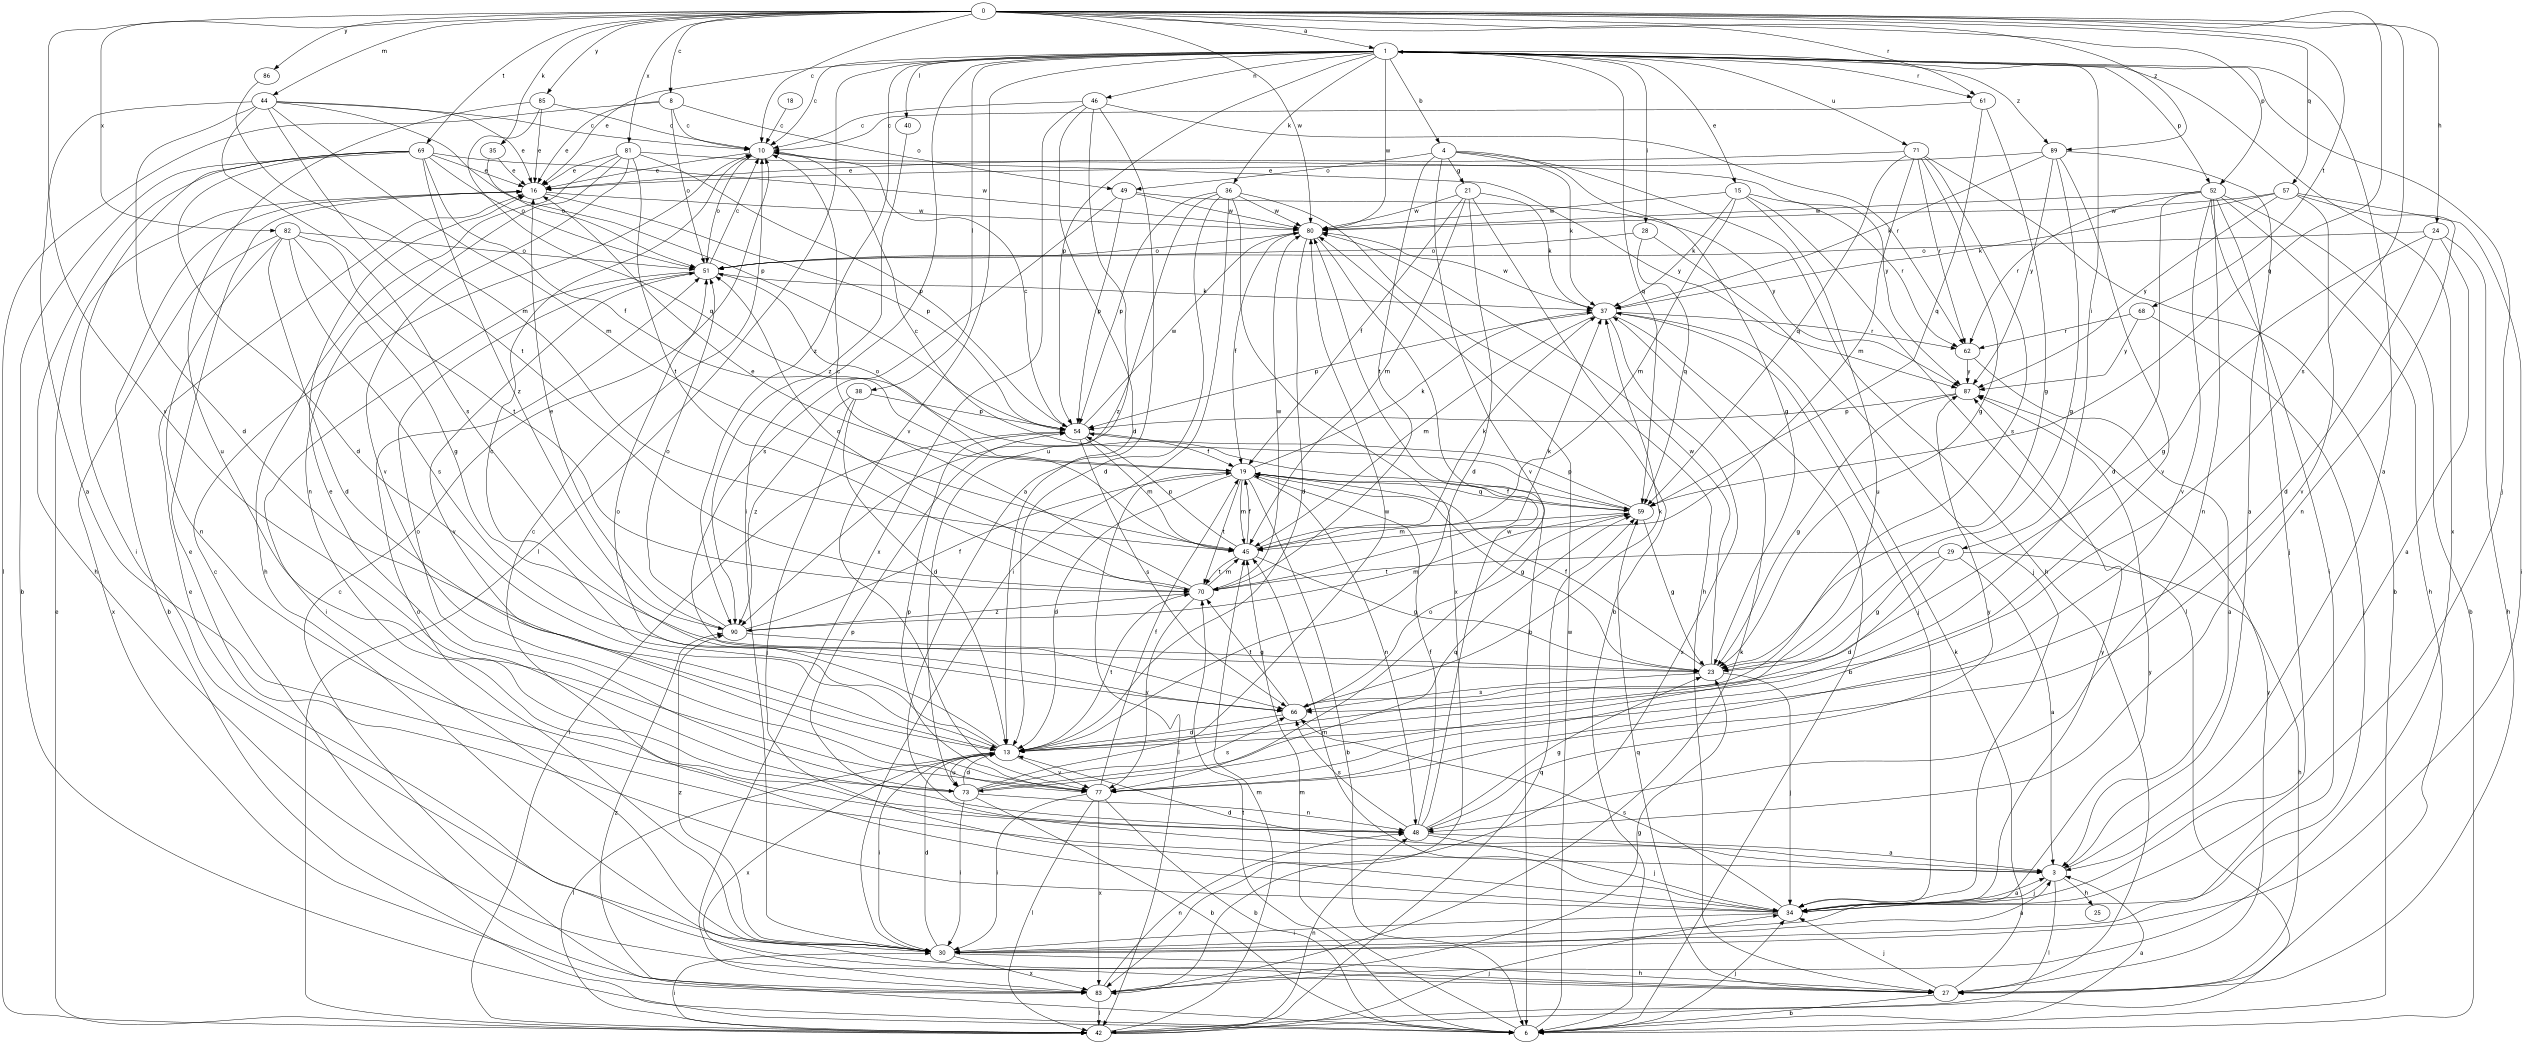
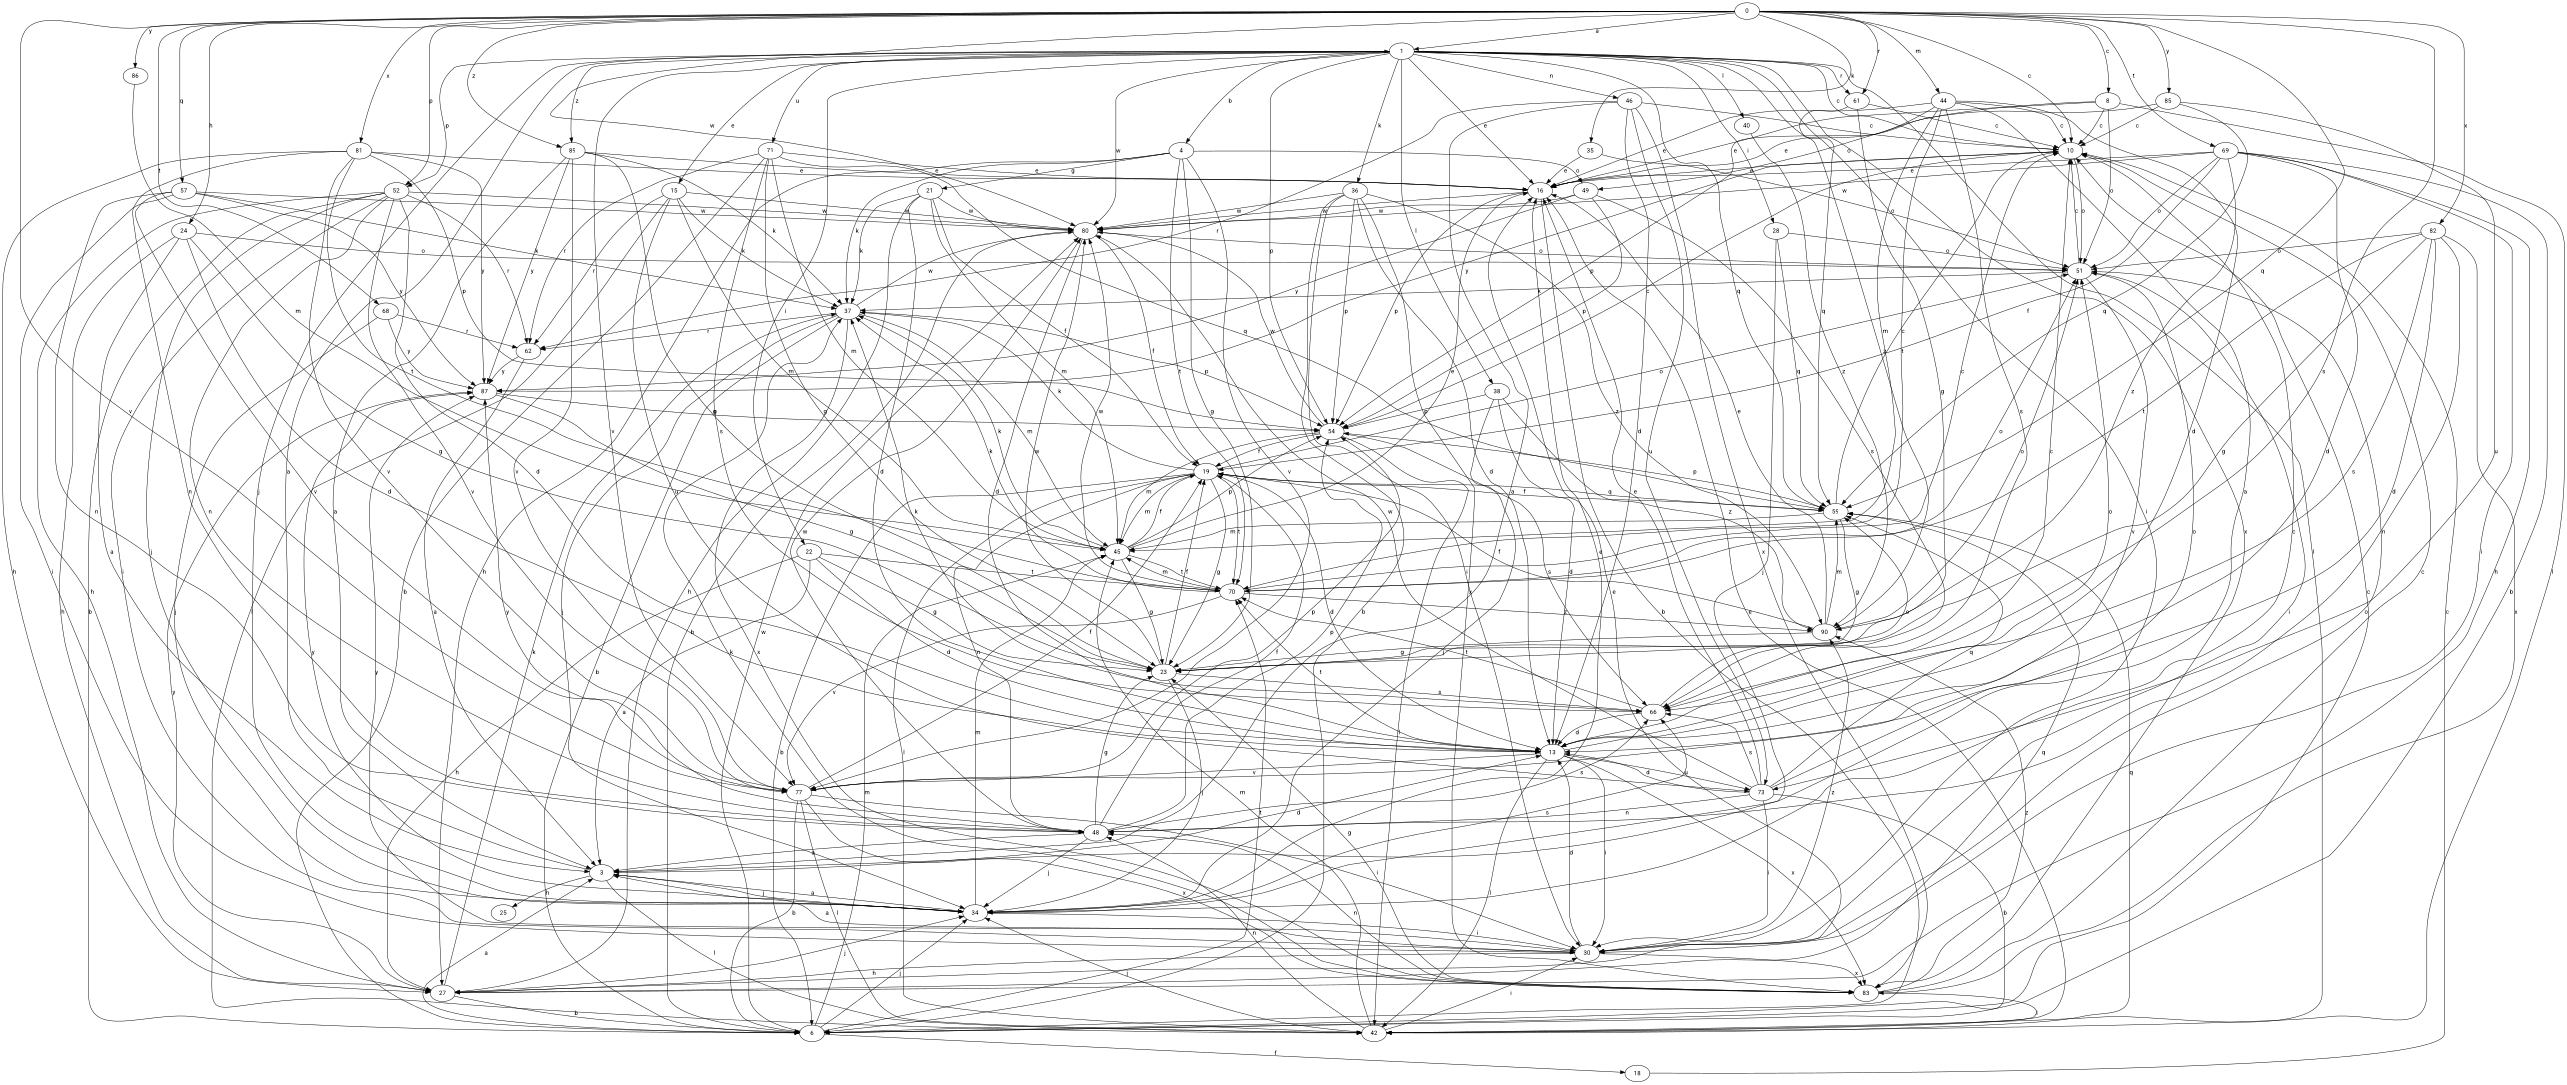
(1951, 552) -> (809, 552)
none -> (1222, 1053)
